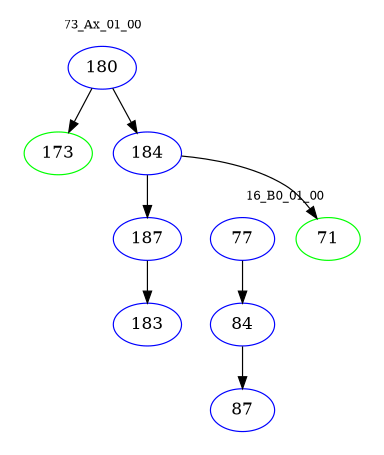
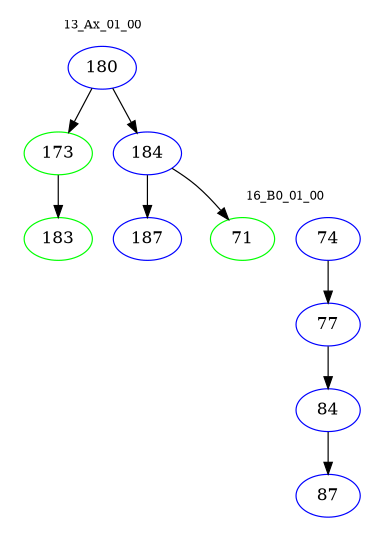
(103, 26) -> (103, 26)
none -> (328, 239)
(147, 276) -> (58, 190)
(147, 325) -> (58, 239)
